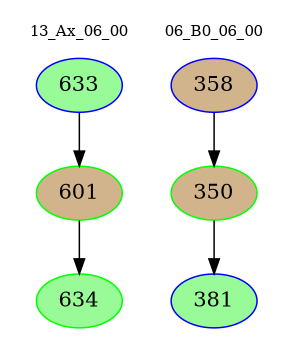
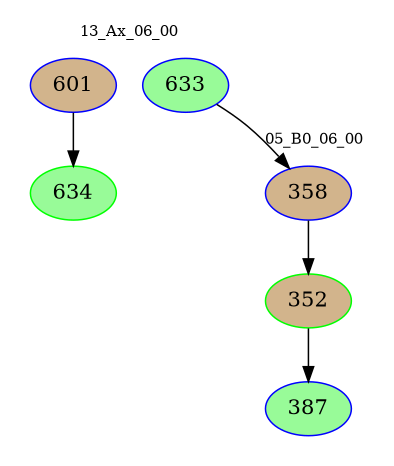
(214, 32) -> (314, 140)
(79, 132) -> (263, 140)
(79, 193) -> (73, 85)
(214, 193) -> (308, 301)
(214, 301) -> (308, 409)
